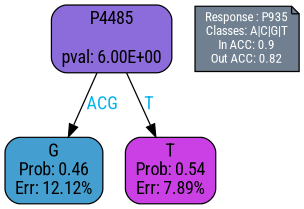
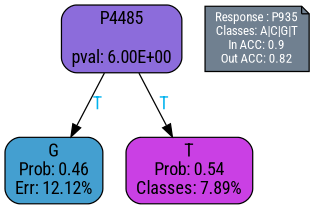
(102, 105) -> (98, 105)
(171, 171) -> (189, 171)
